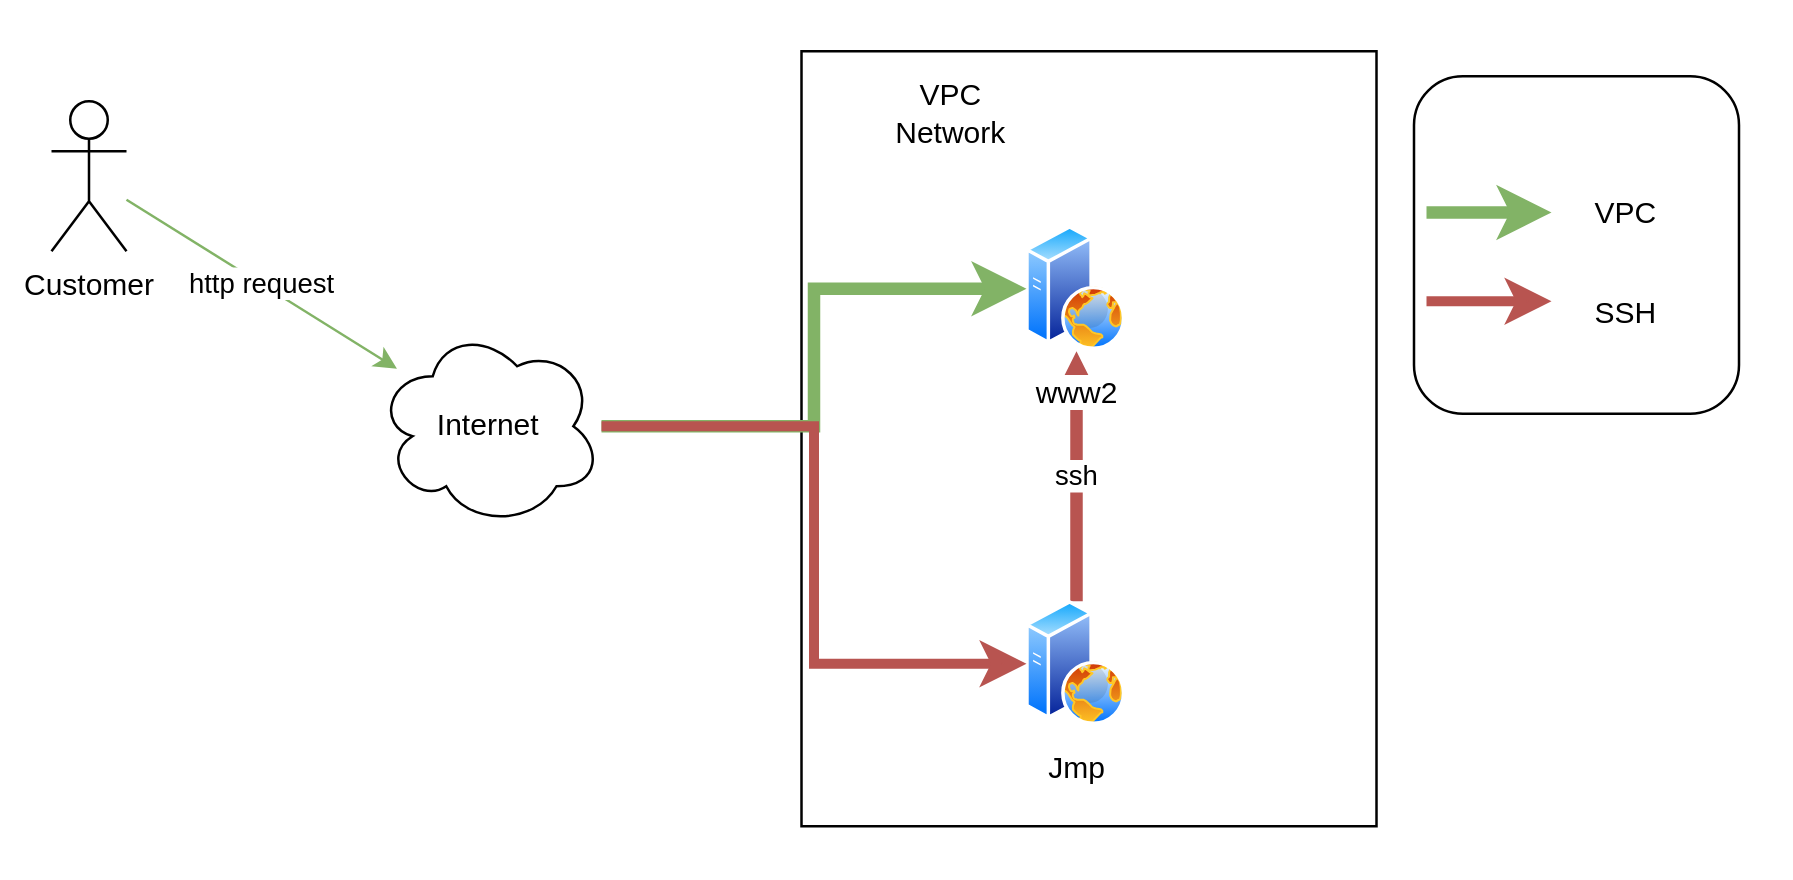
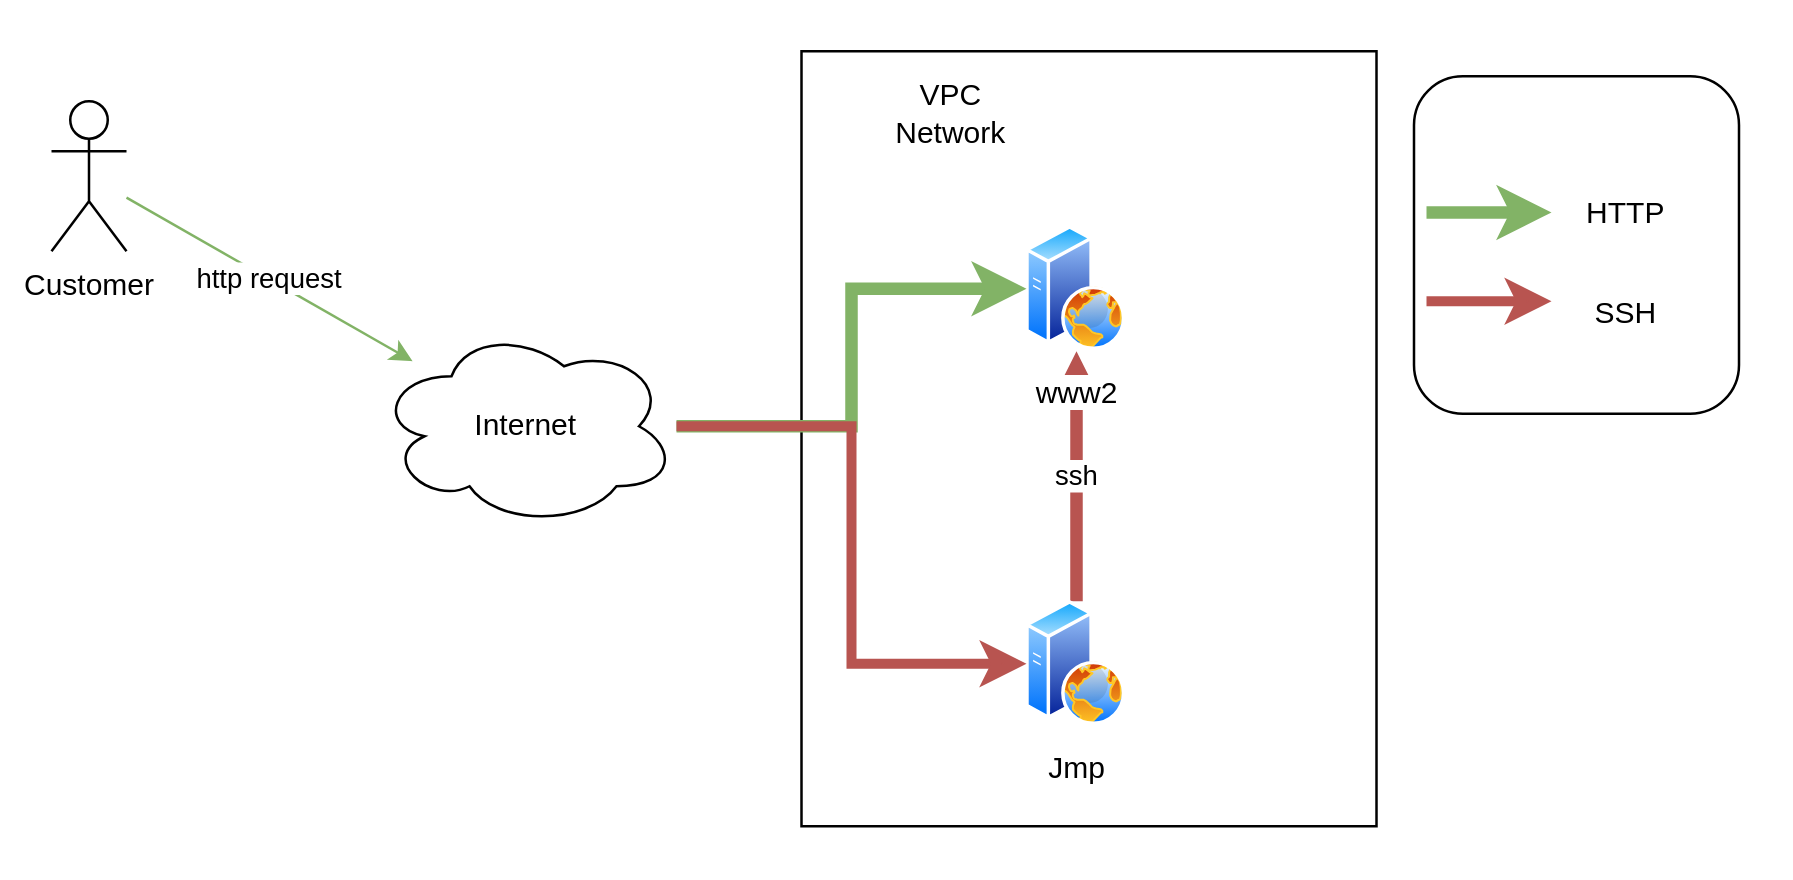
(1626, 214) -> (1626, 214)
(489, 426) -> (526, 426)
